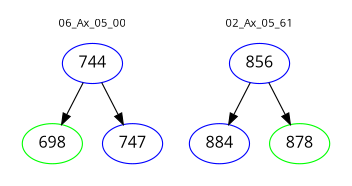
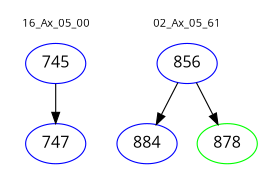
(92, 24) -> (56, 24)
(92, 63) -> (56, 63)
(52, 144) -> none
